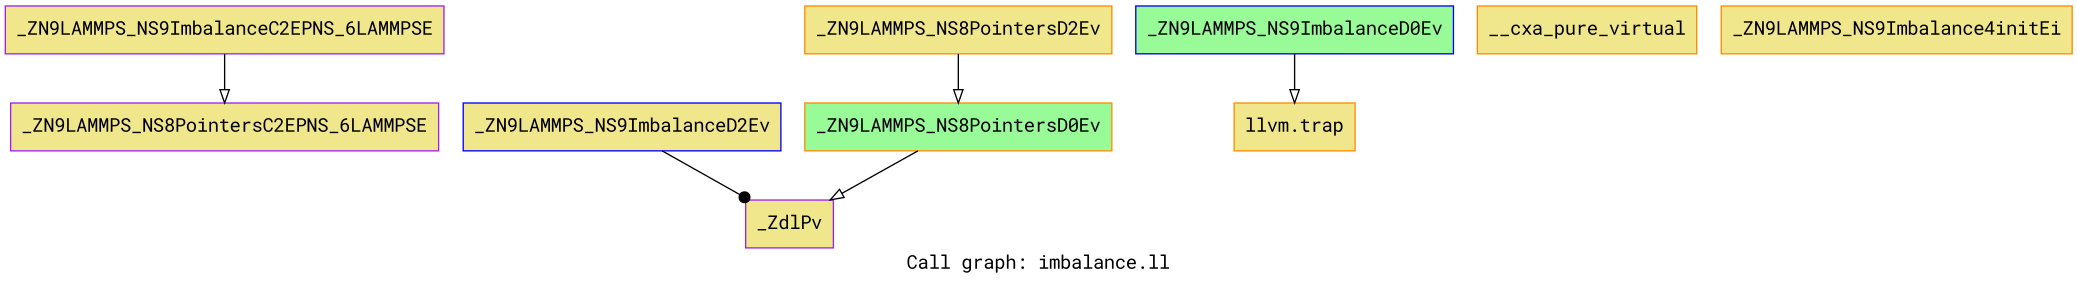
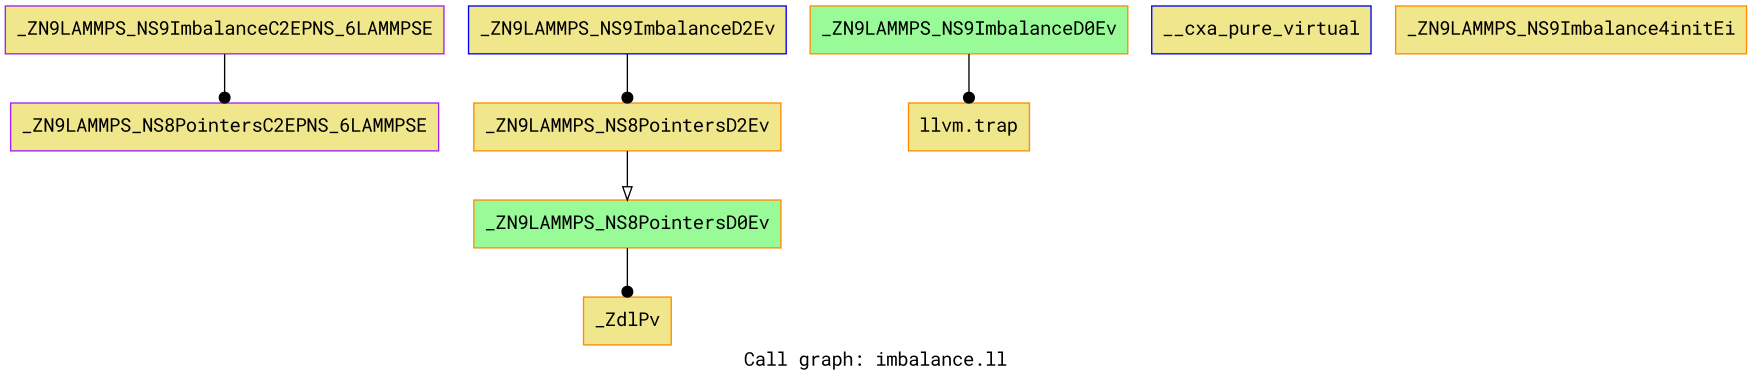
(1295, 30) -> (969, 30)
(1587, 30) -> (1261, 30)
(225, 72) -> (225, 73)
(1295, 72) -> (969, 73)
(880, 172) -> (627, 267)
(701, 173) -> (627, 73)
(790, 224) -> (627, 321)
